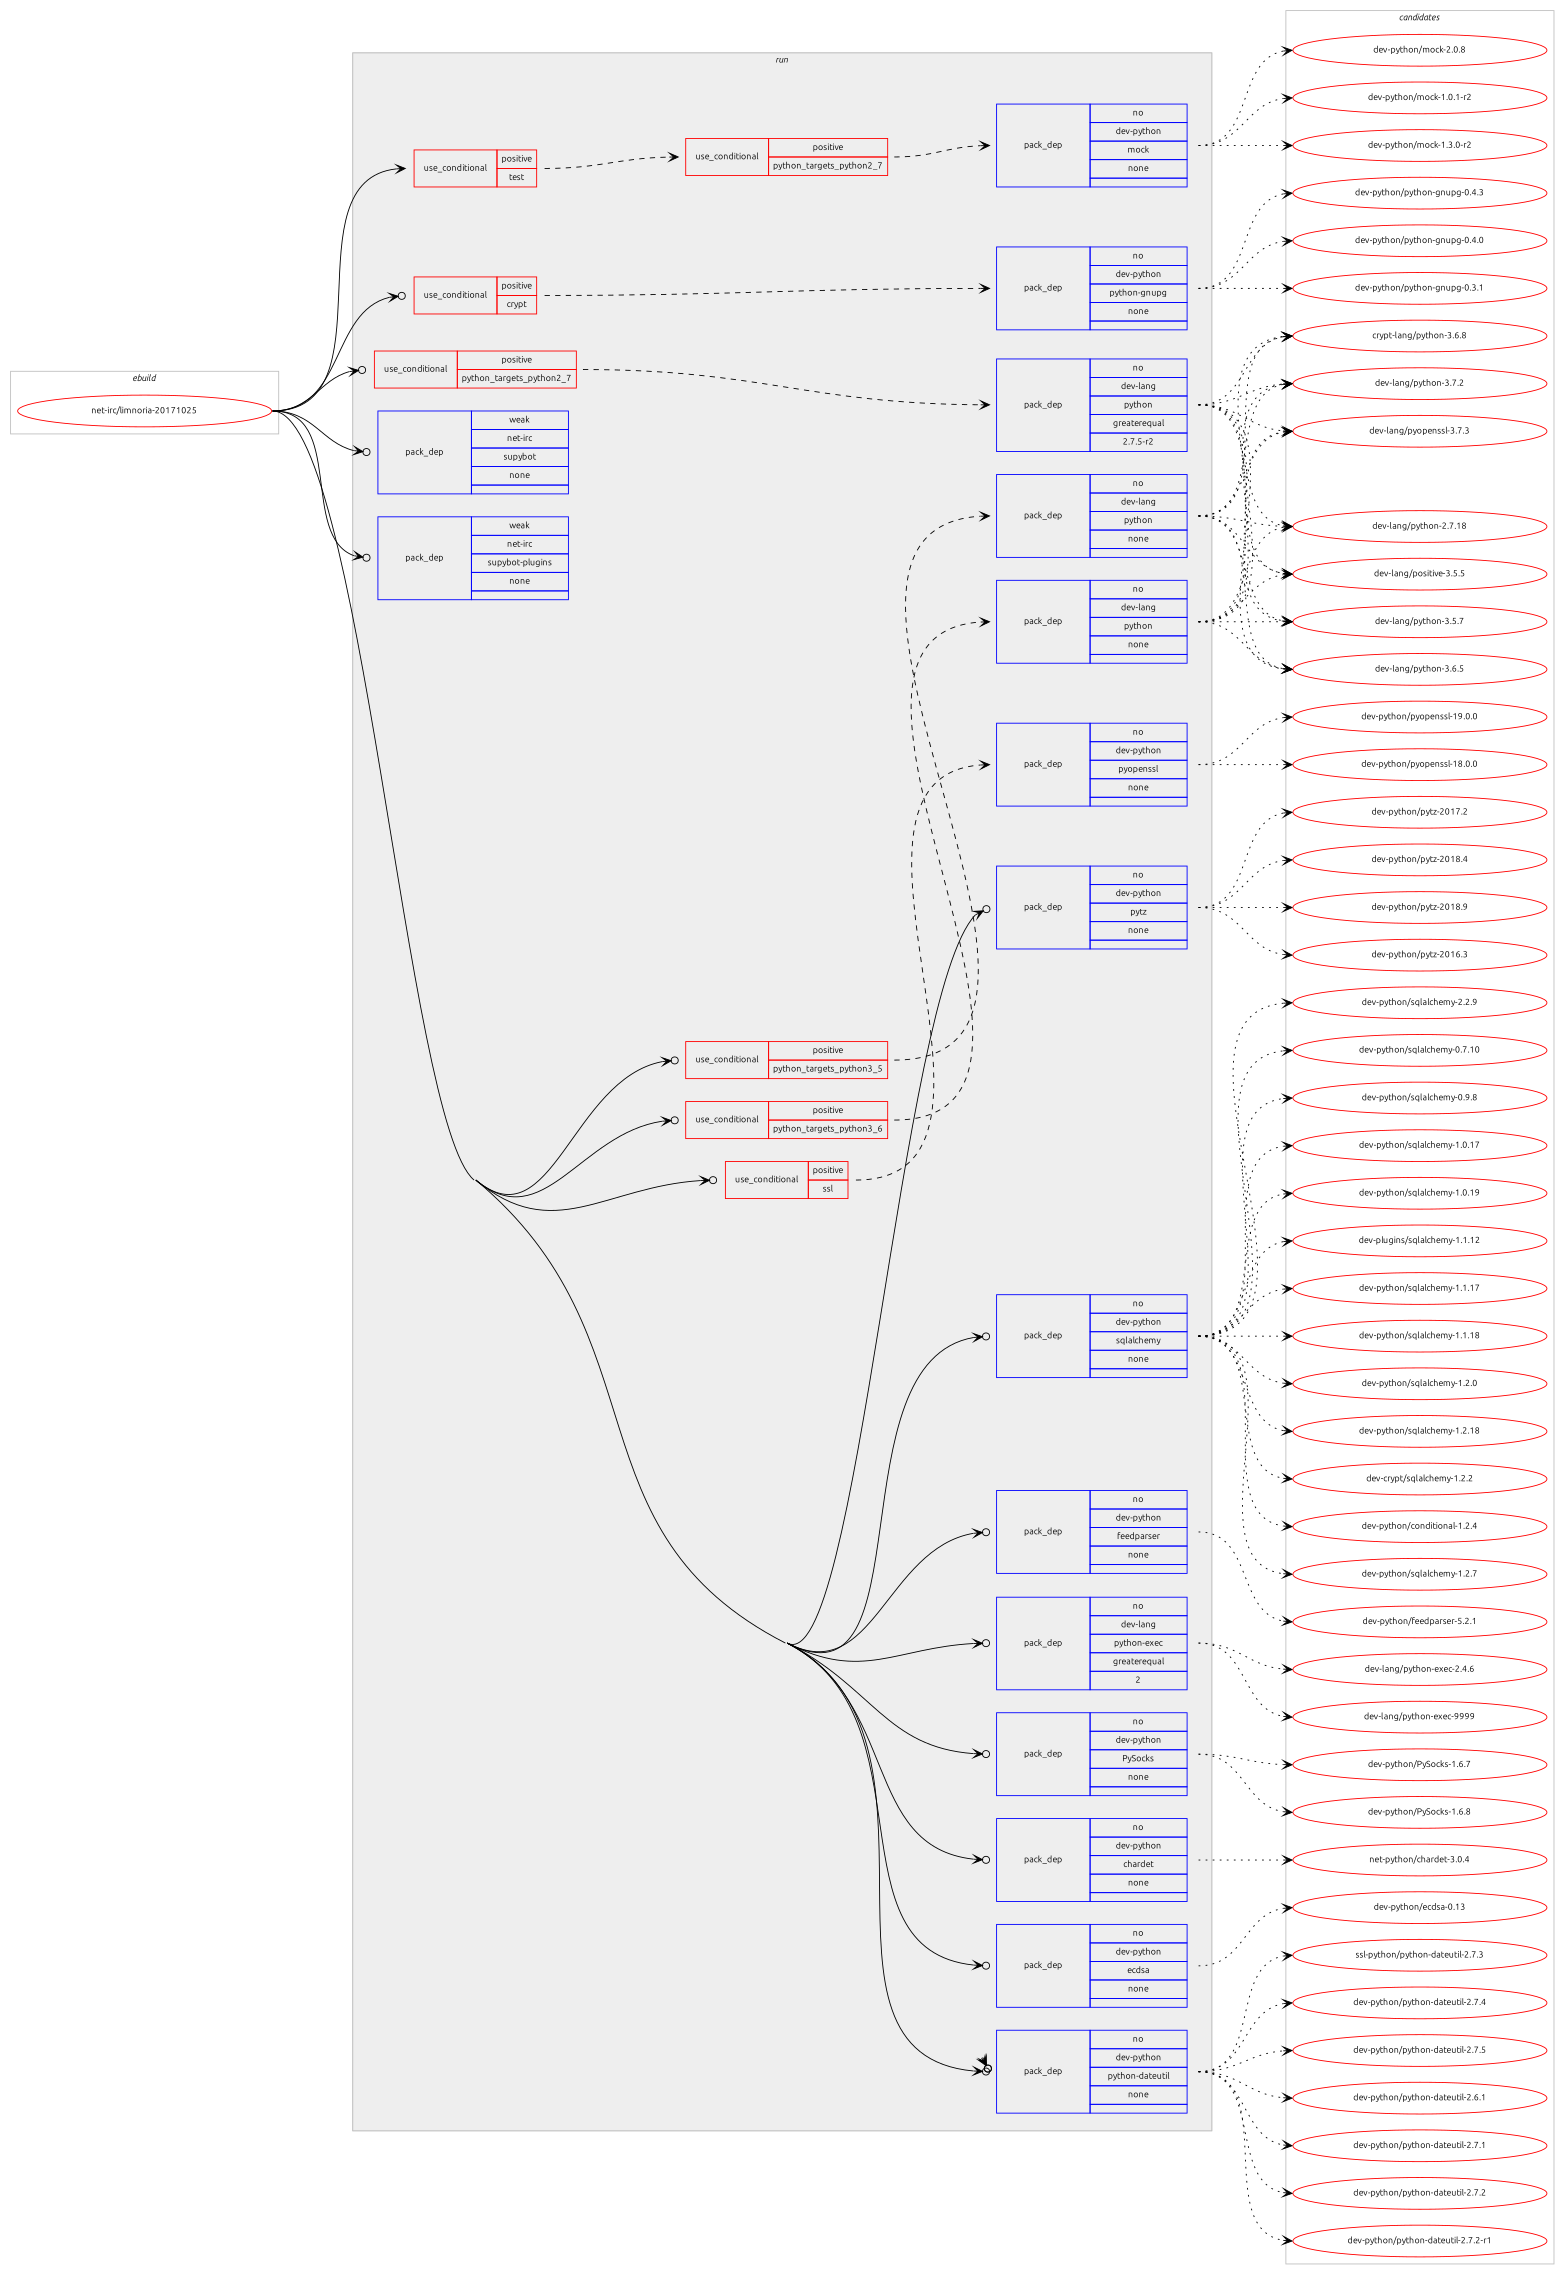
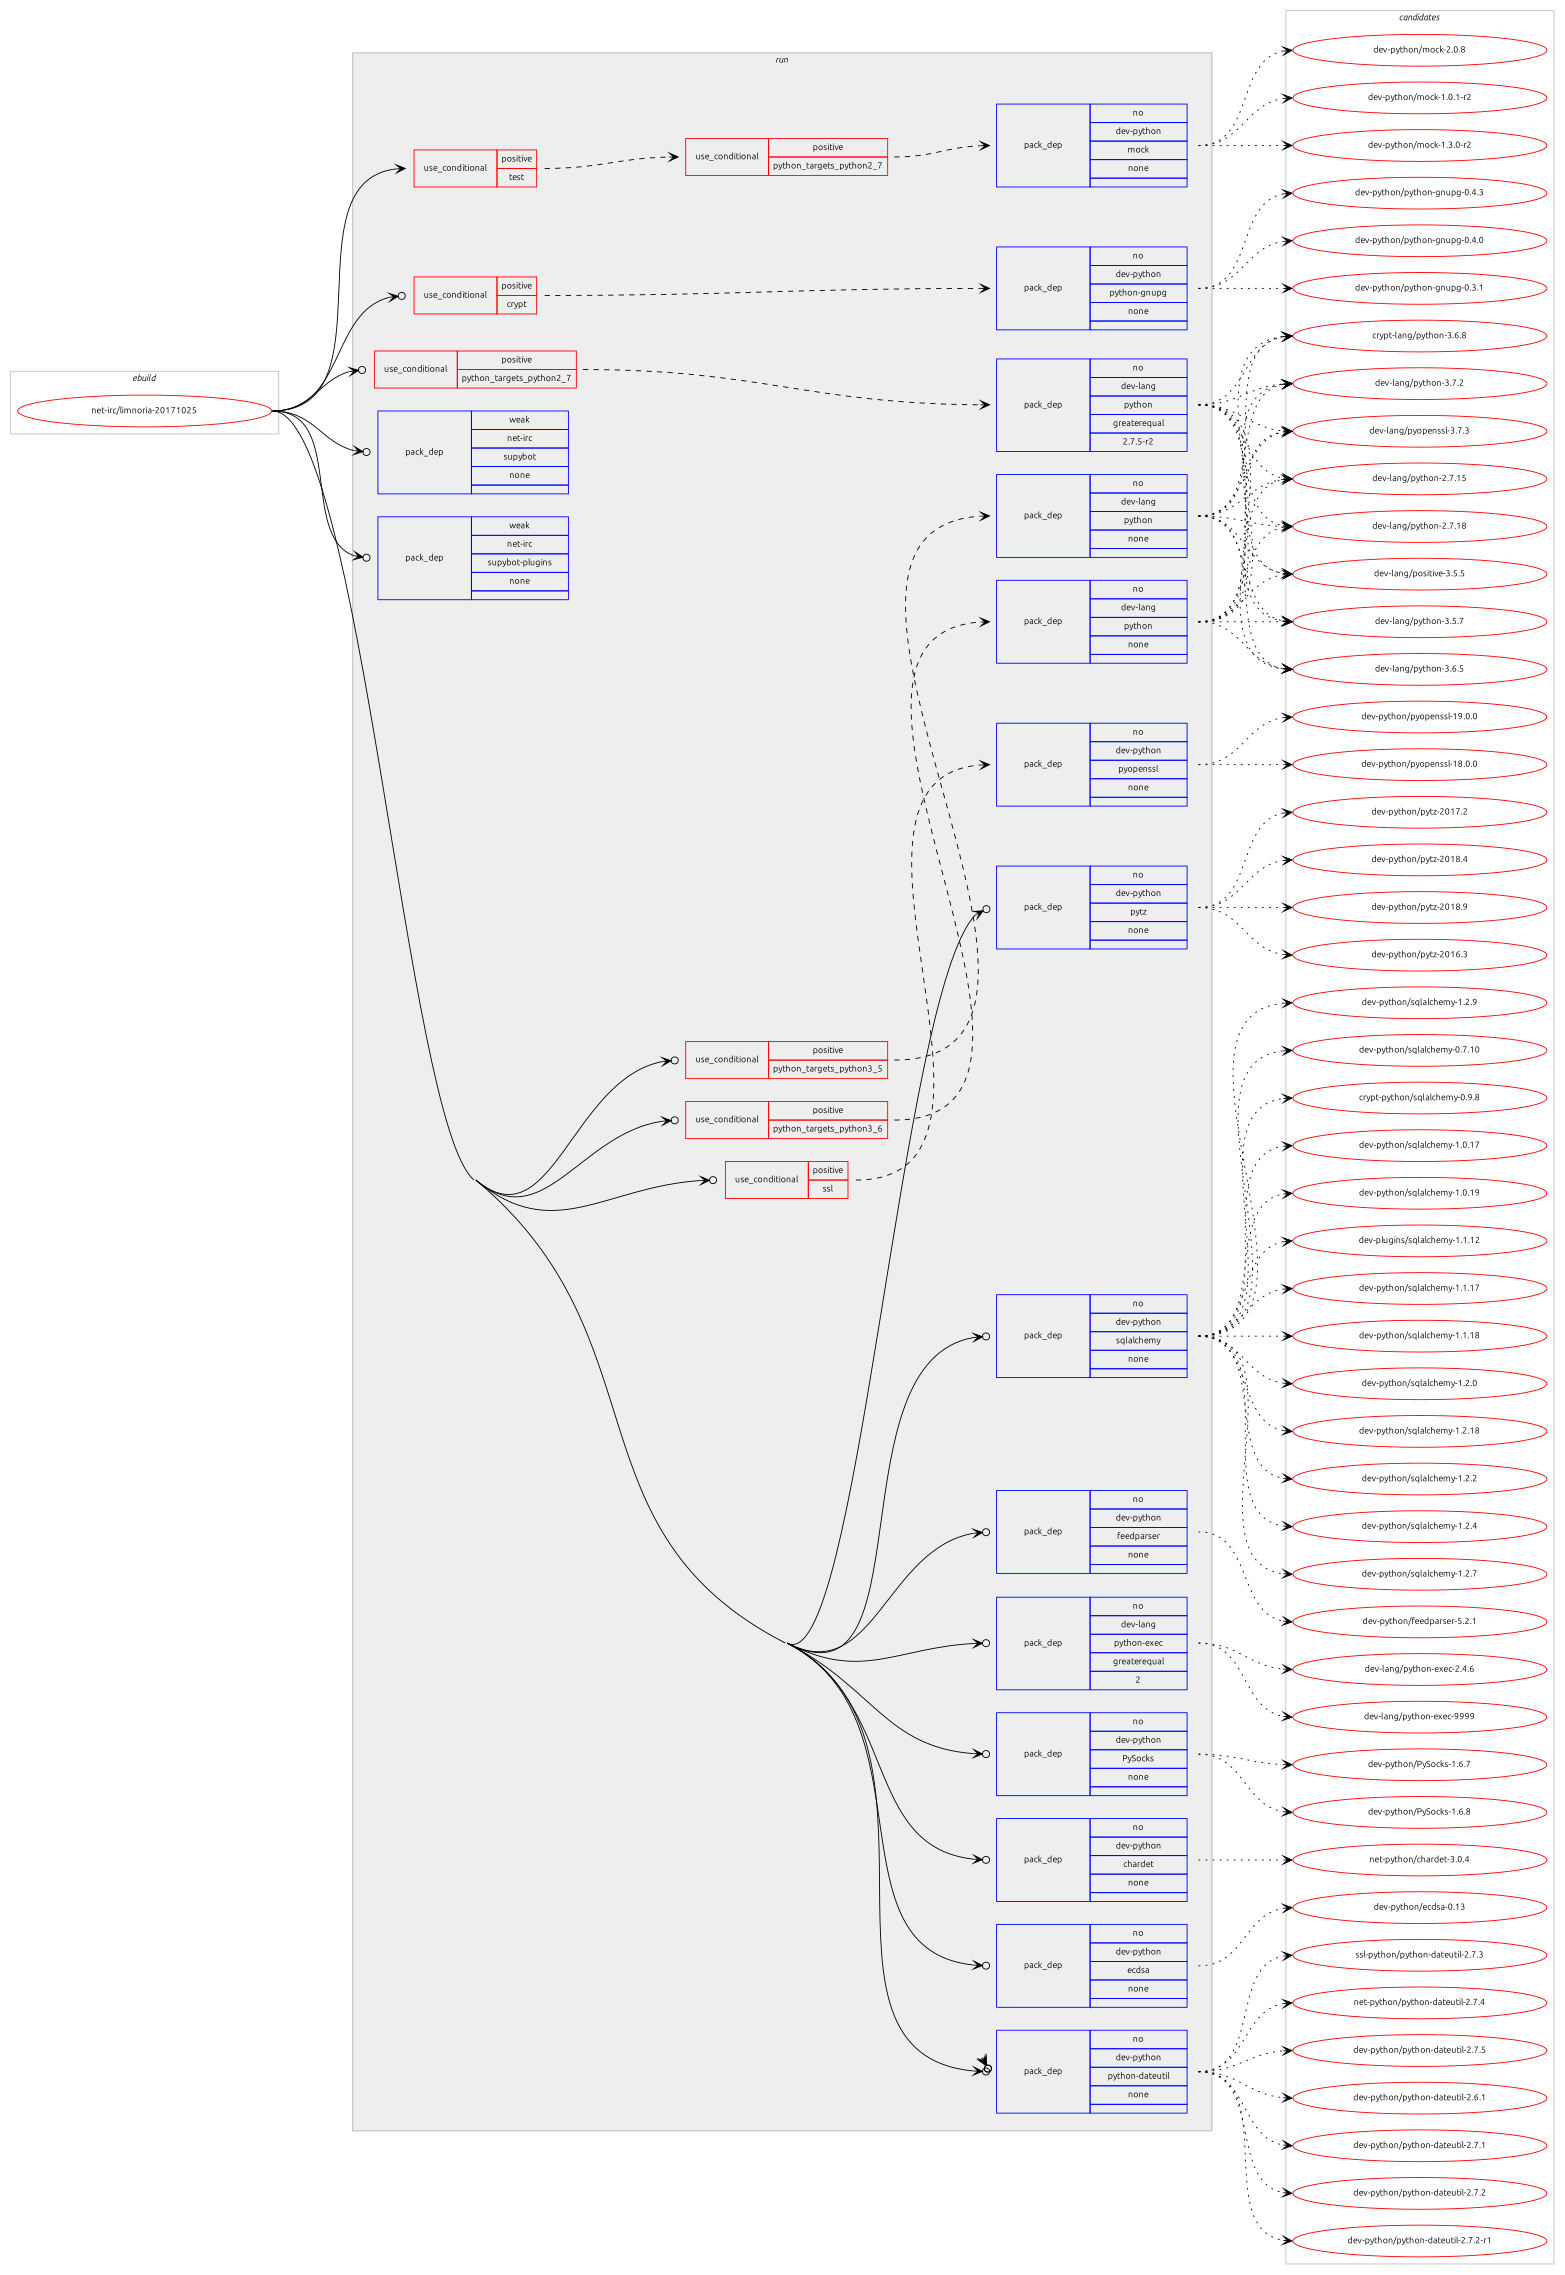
none -> (1420, 479)
(1420, 1003) -> (1420, 1003)
(1420, 1098) -> (1420, 1098)
(1420, 1479) -> (1420, 1479)
(1420, 1527) -> (1420, 1527)
(1420, 2003) -> (1420, 2003)
